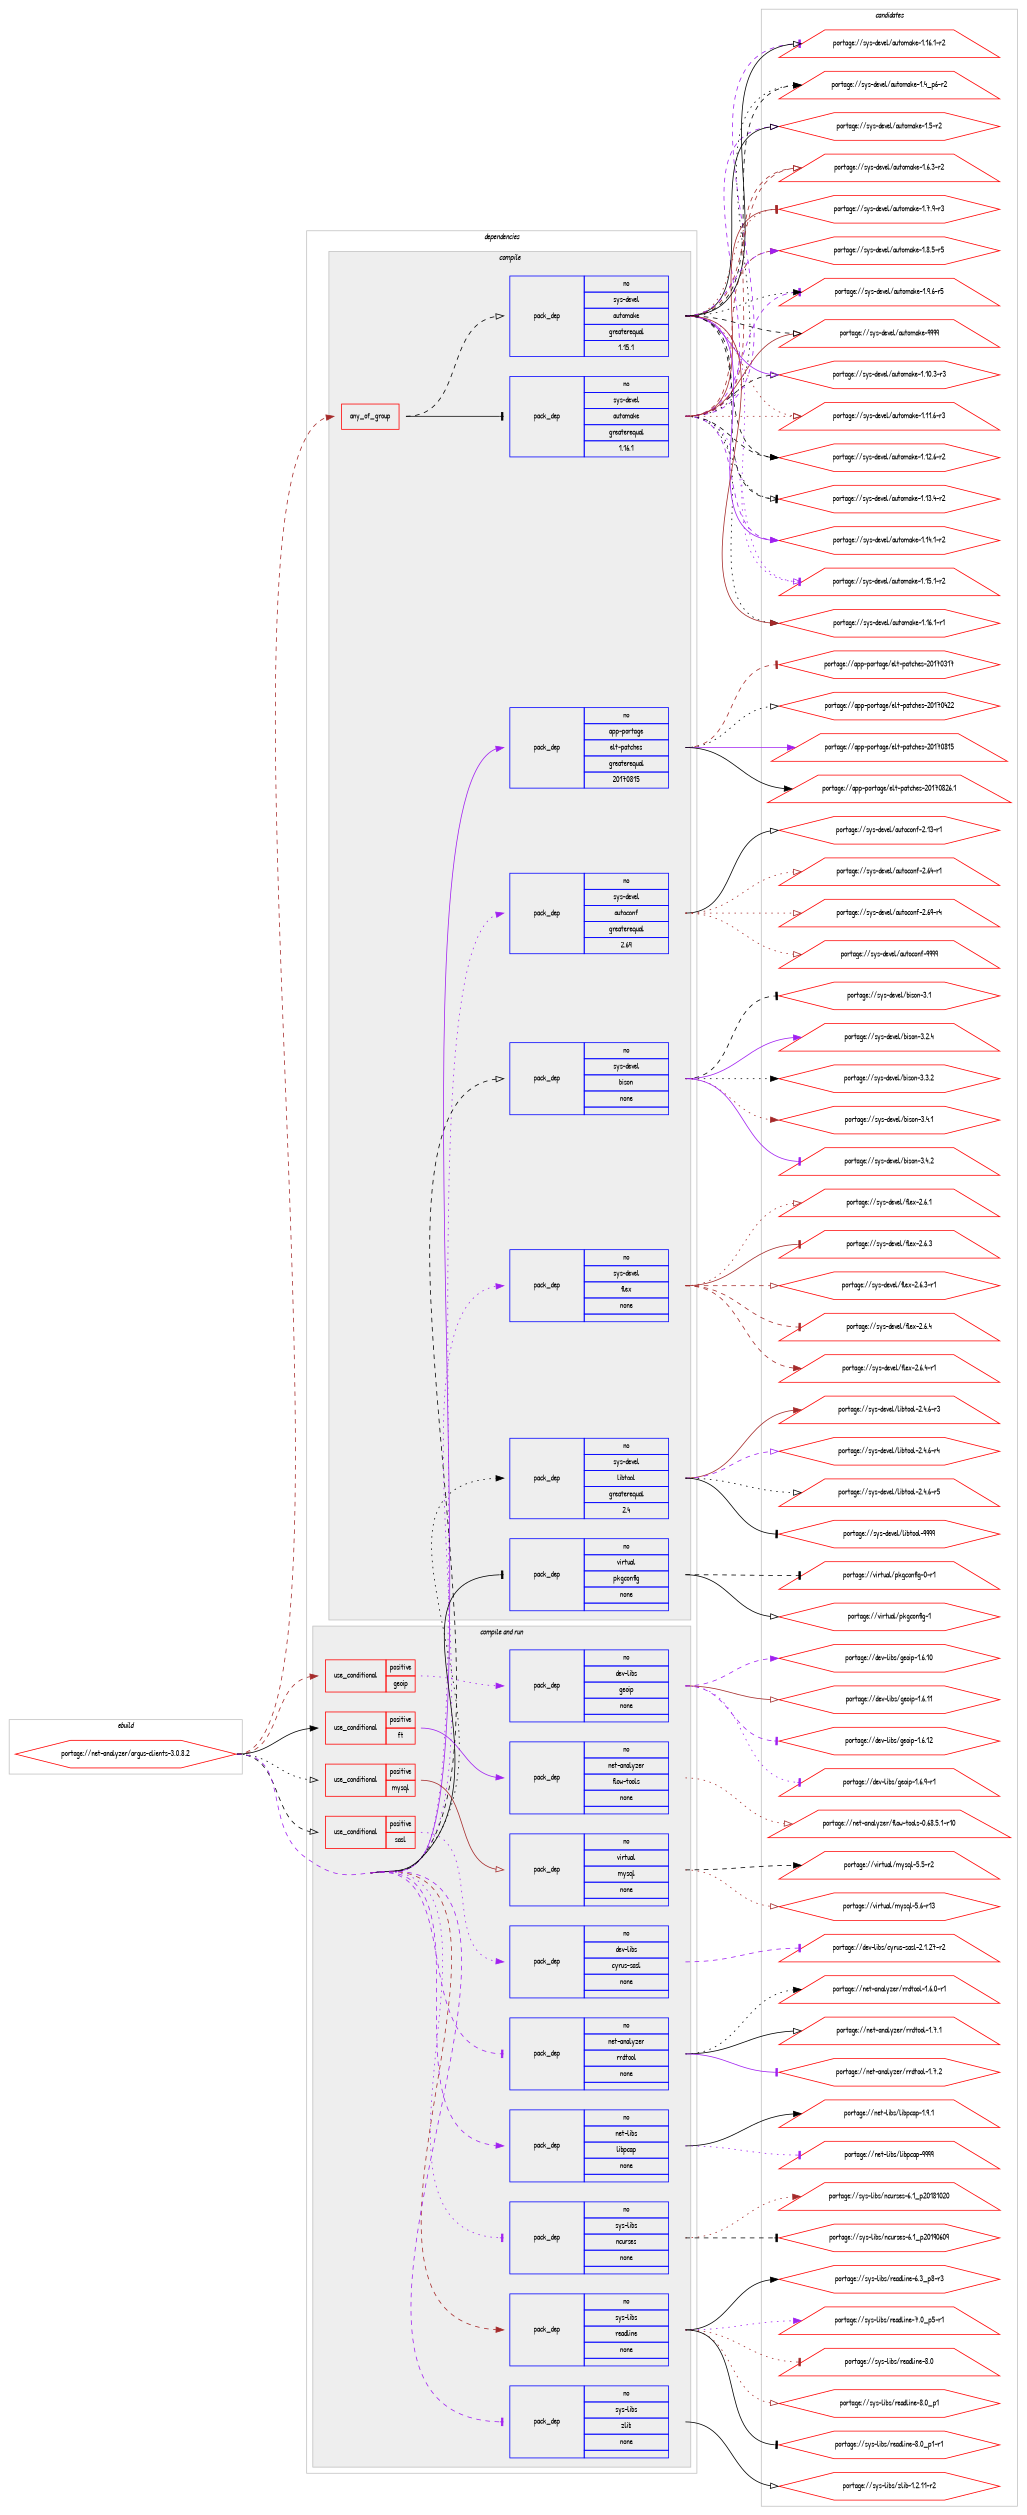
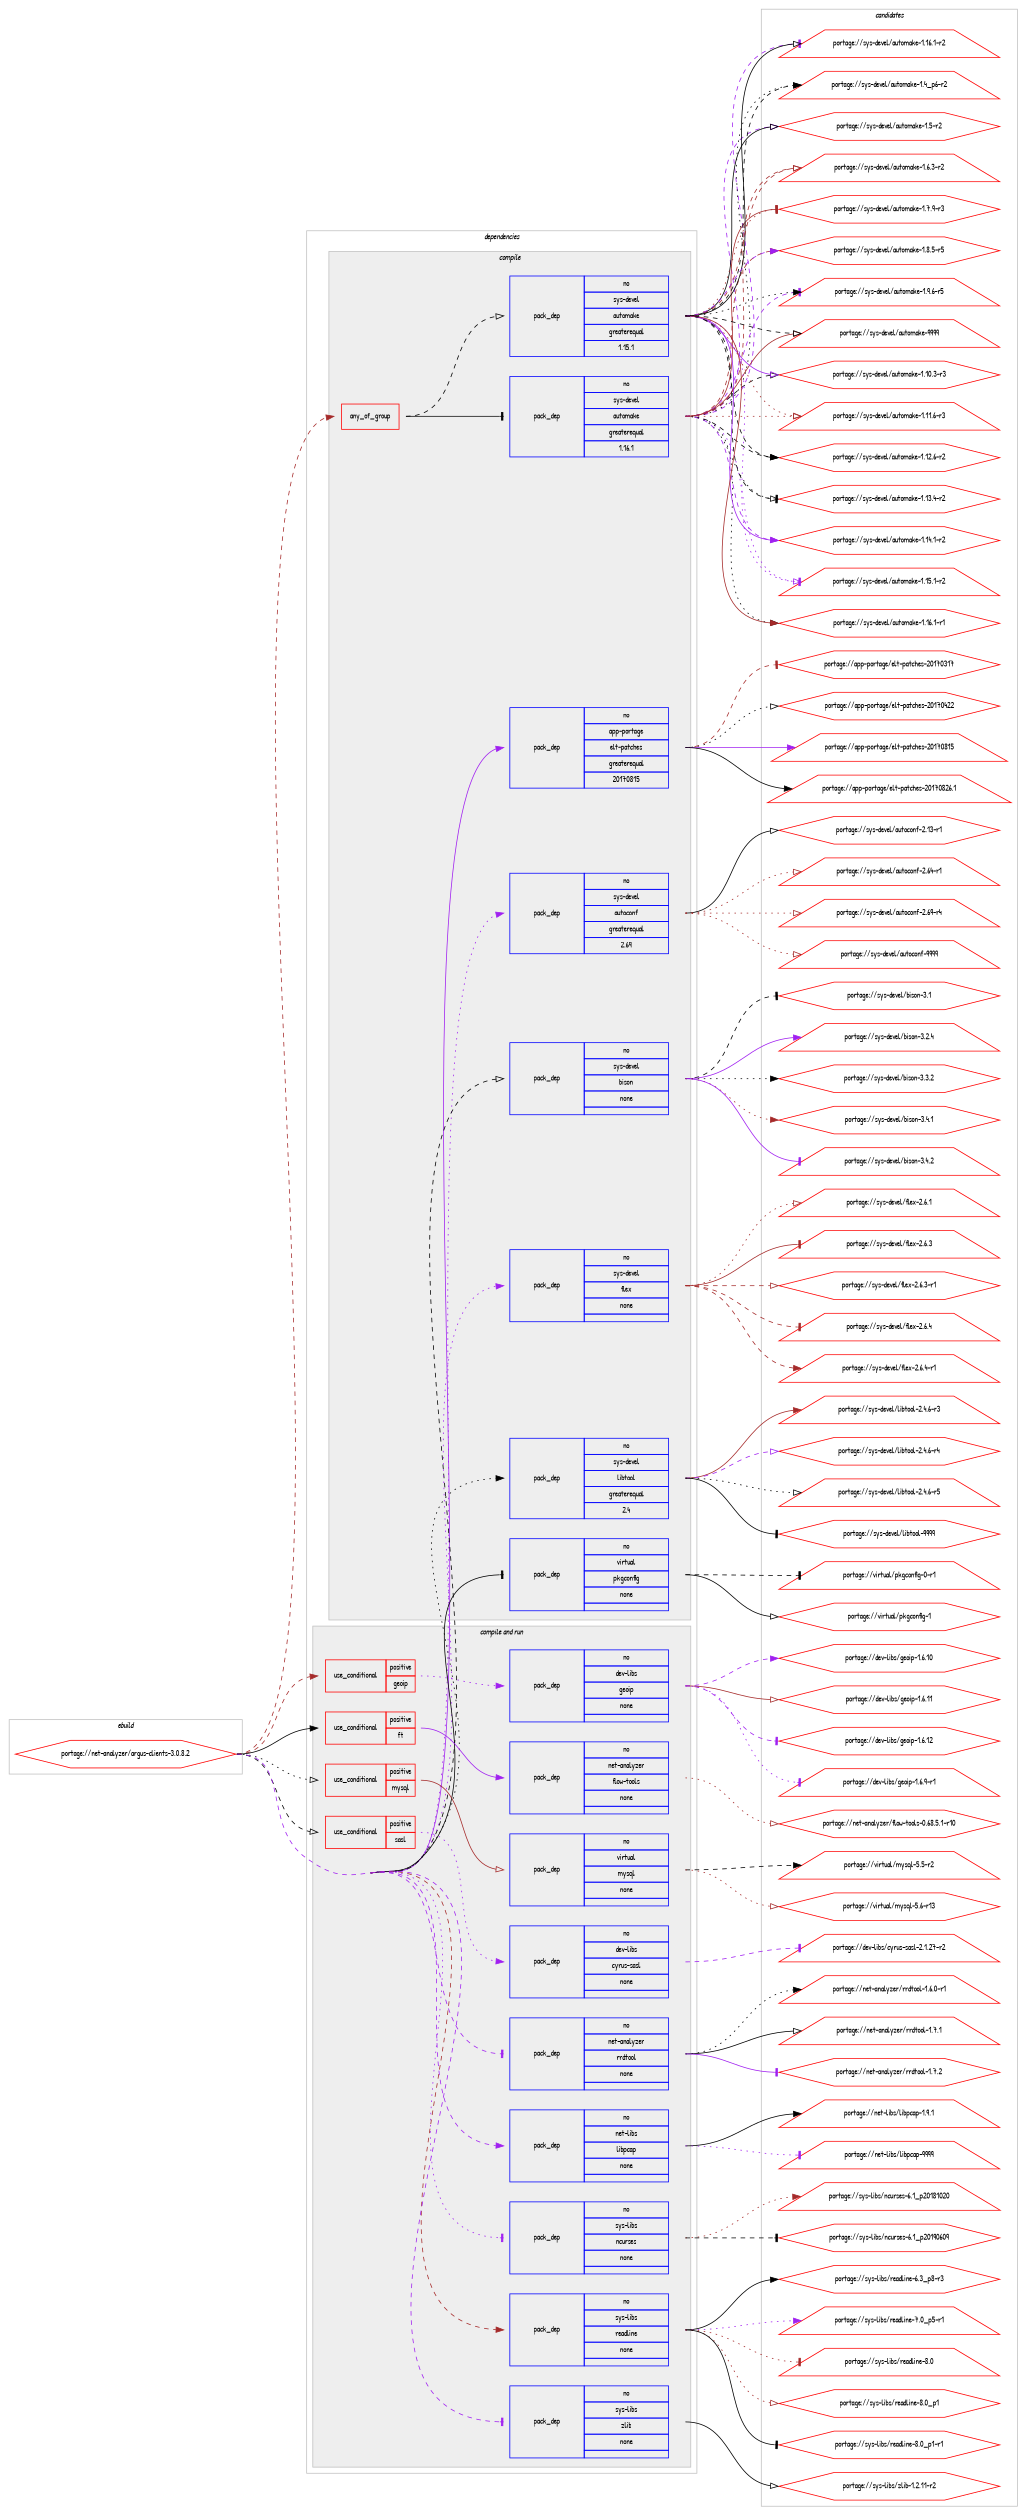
(889, 1824) -> (889, 1824)
